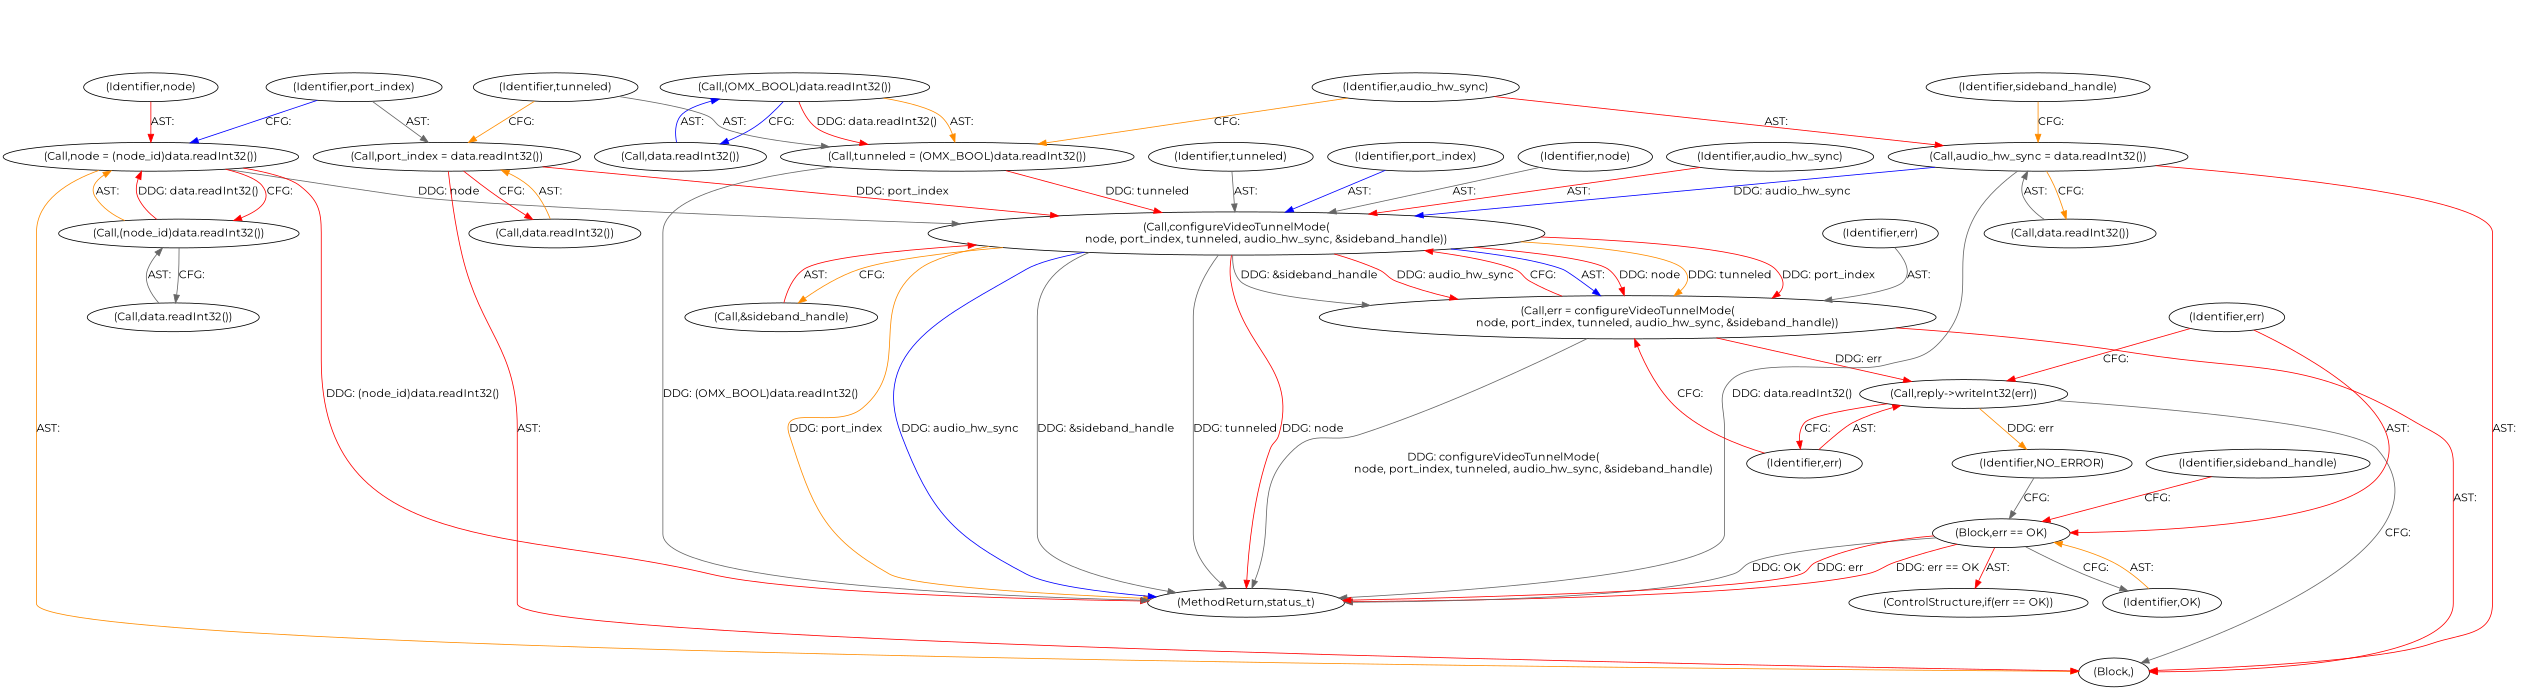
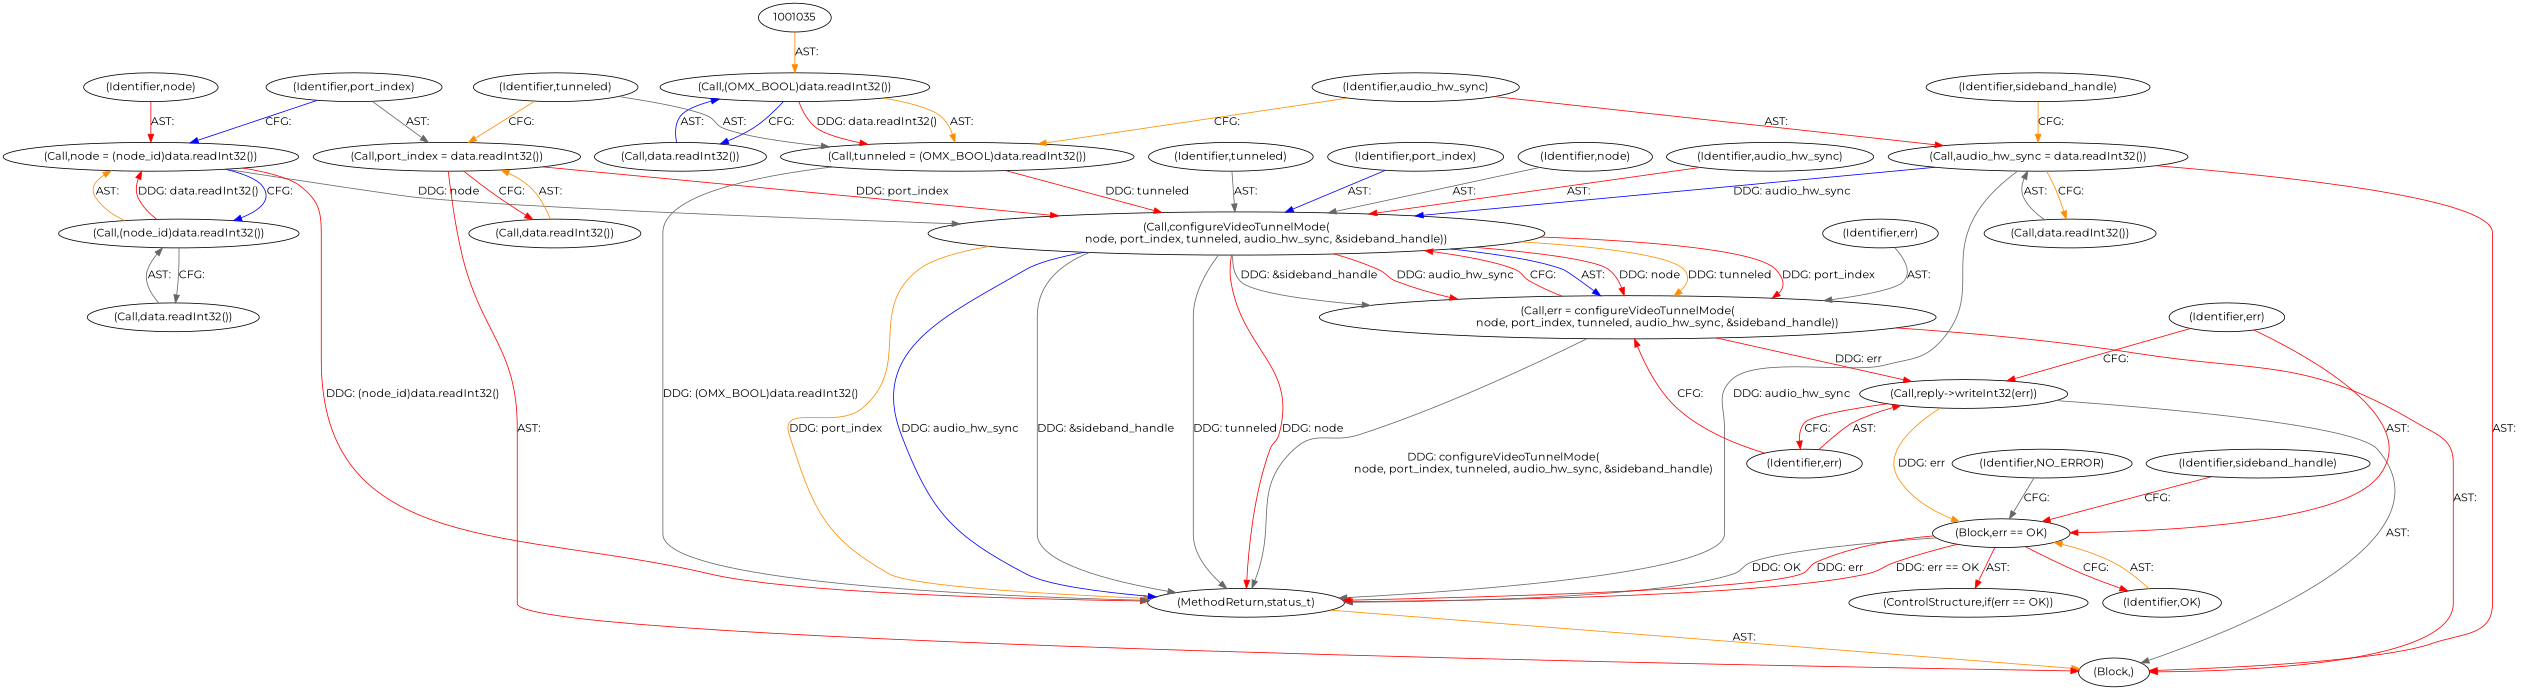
none -> (795, 18)
(263, 188) -> (263, 188)
(781, 317) -> none
(1792, 394) -> (1792, 394)
(2000, 426) -> (1894, 468)
(2400, 533) -> (2400, 533)
(2072, 569) -> (2072, 569)
(820, 653) -> (1701, 639)
